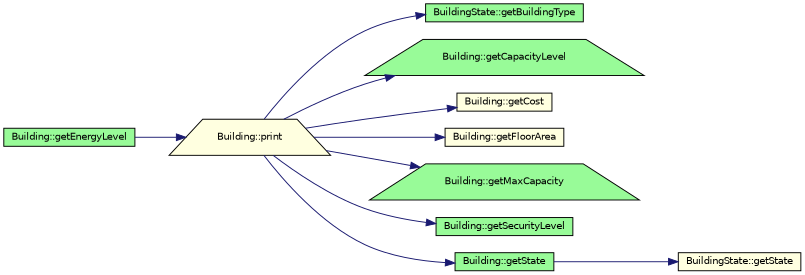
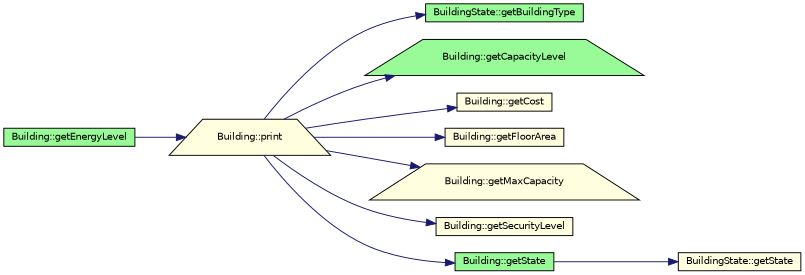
(504, 182) -> (504, 182)
(504, 227) -> (504, 227)
